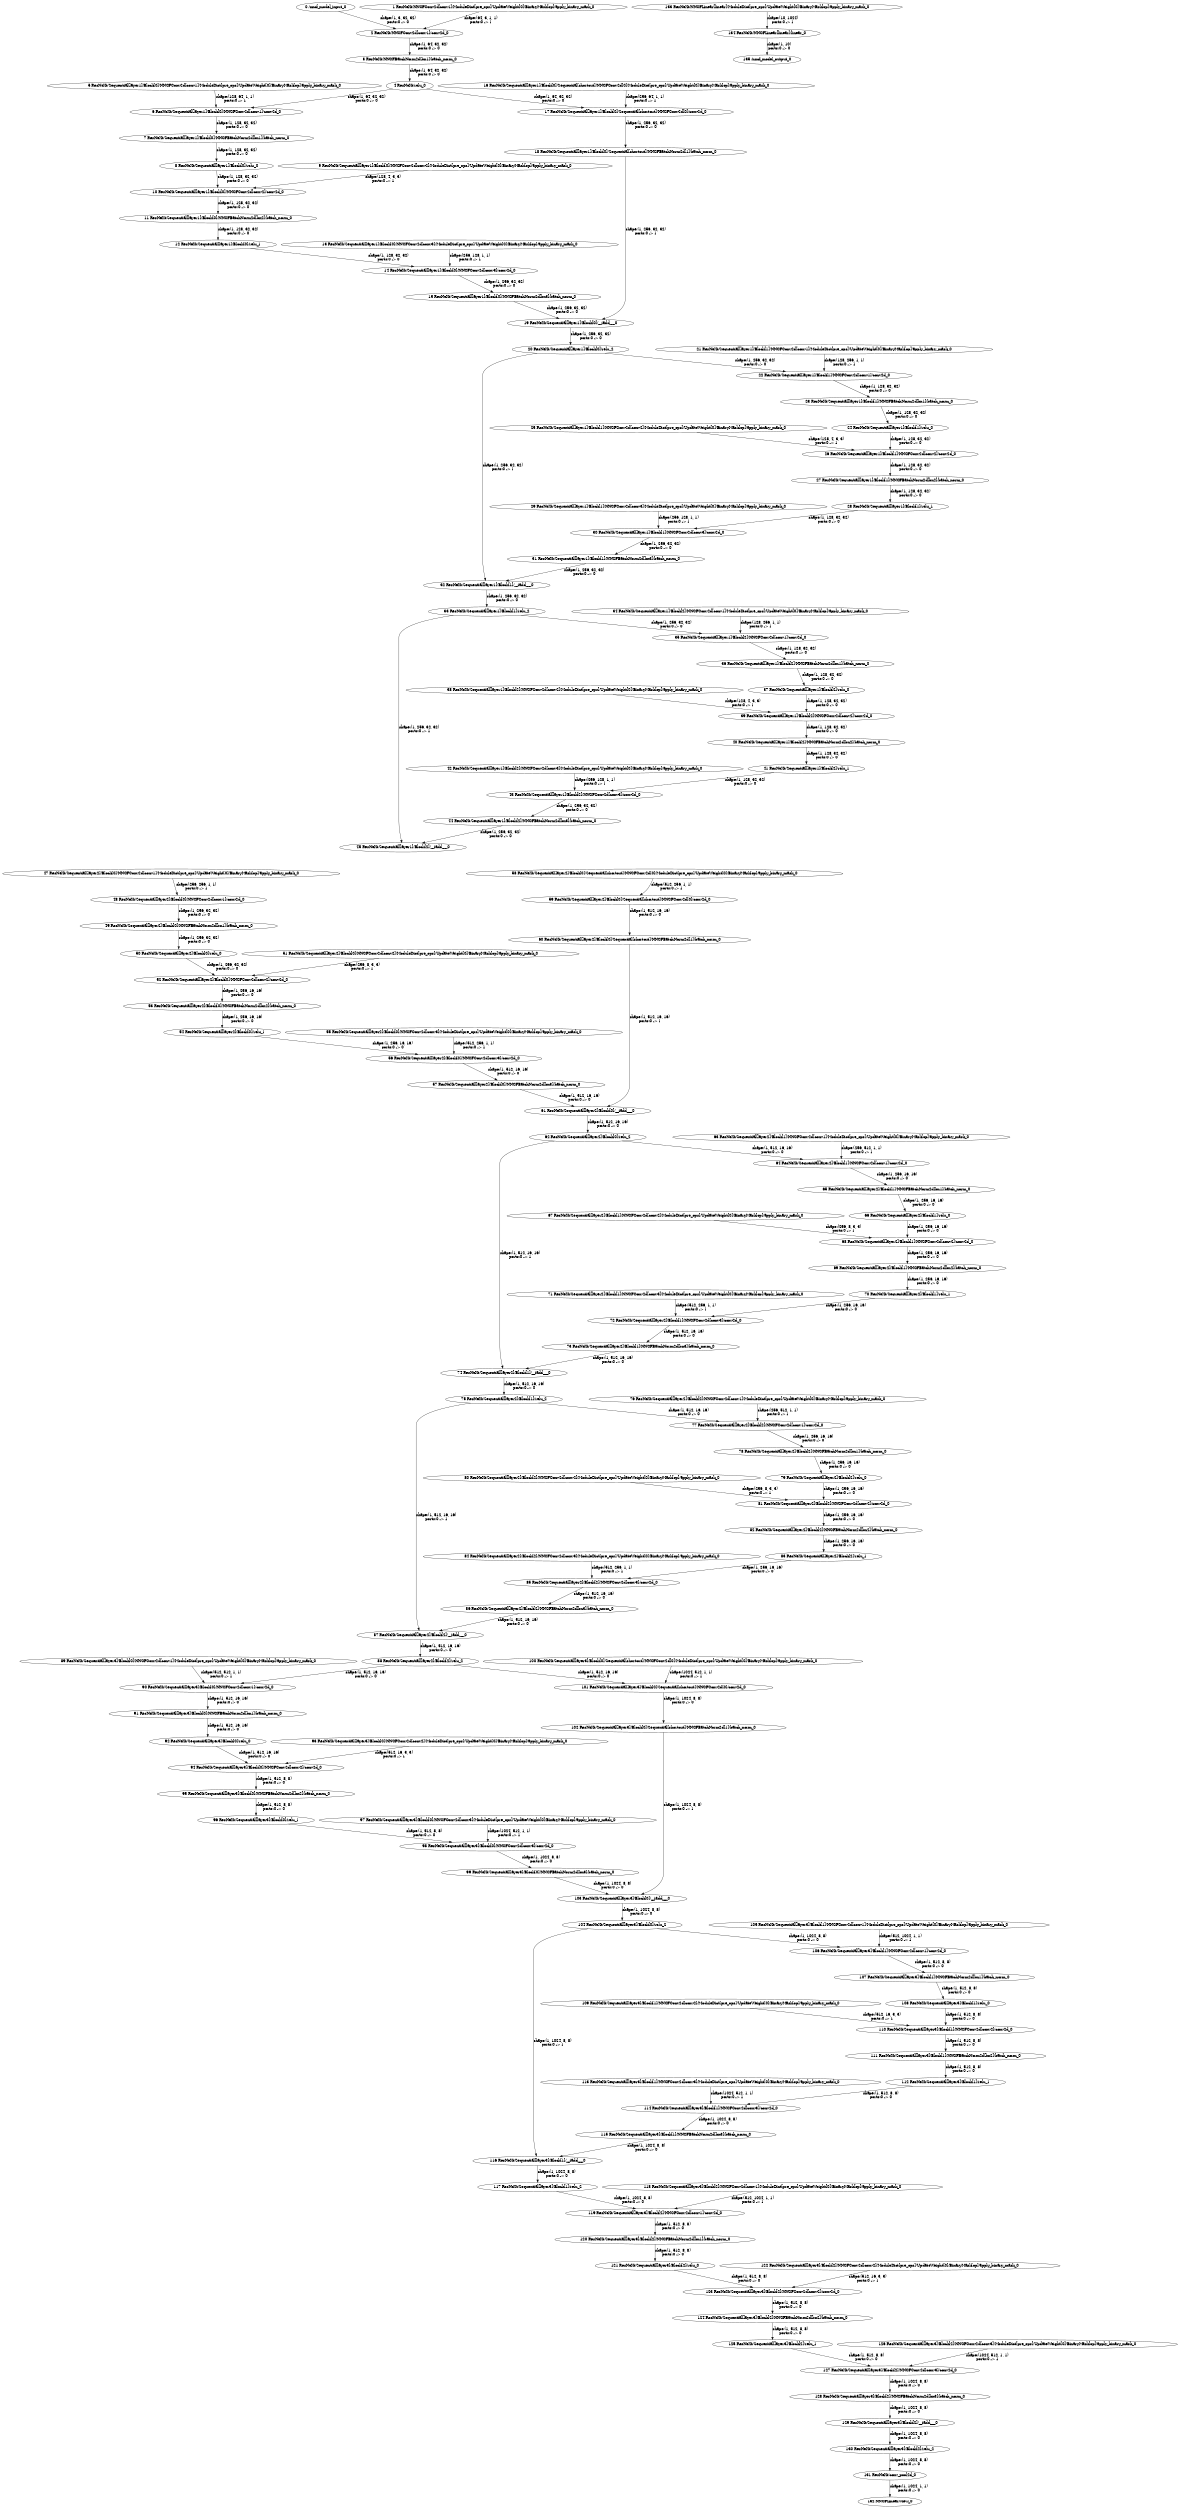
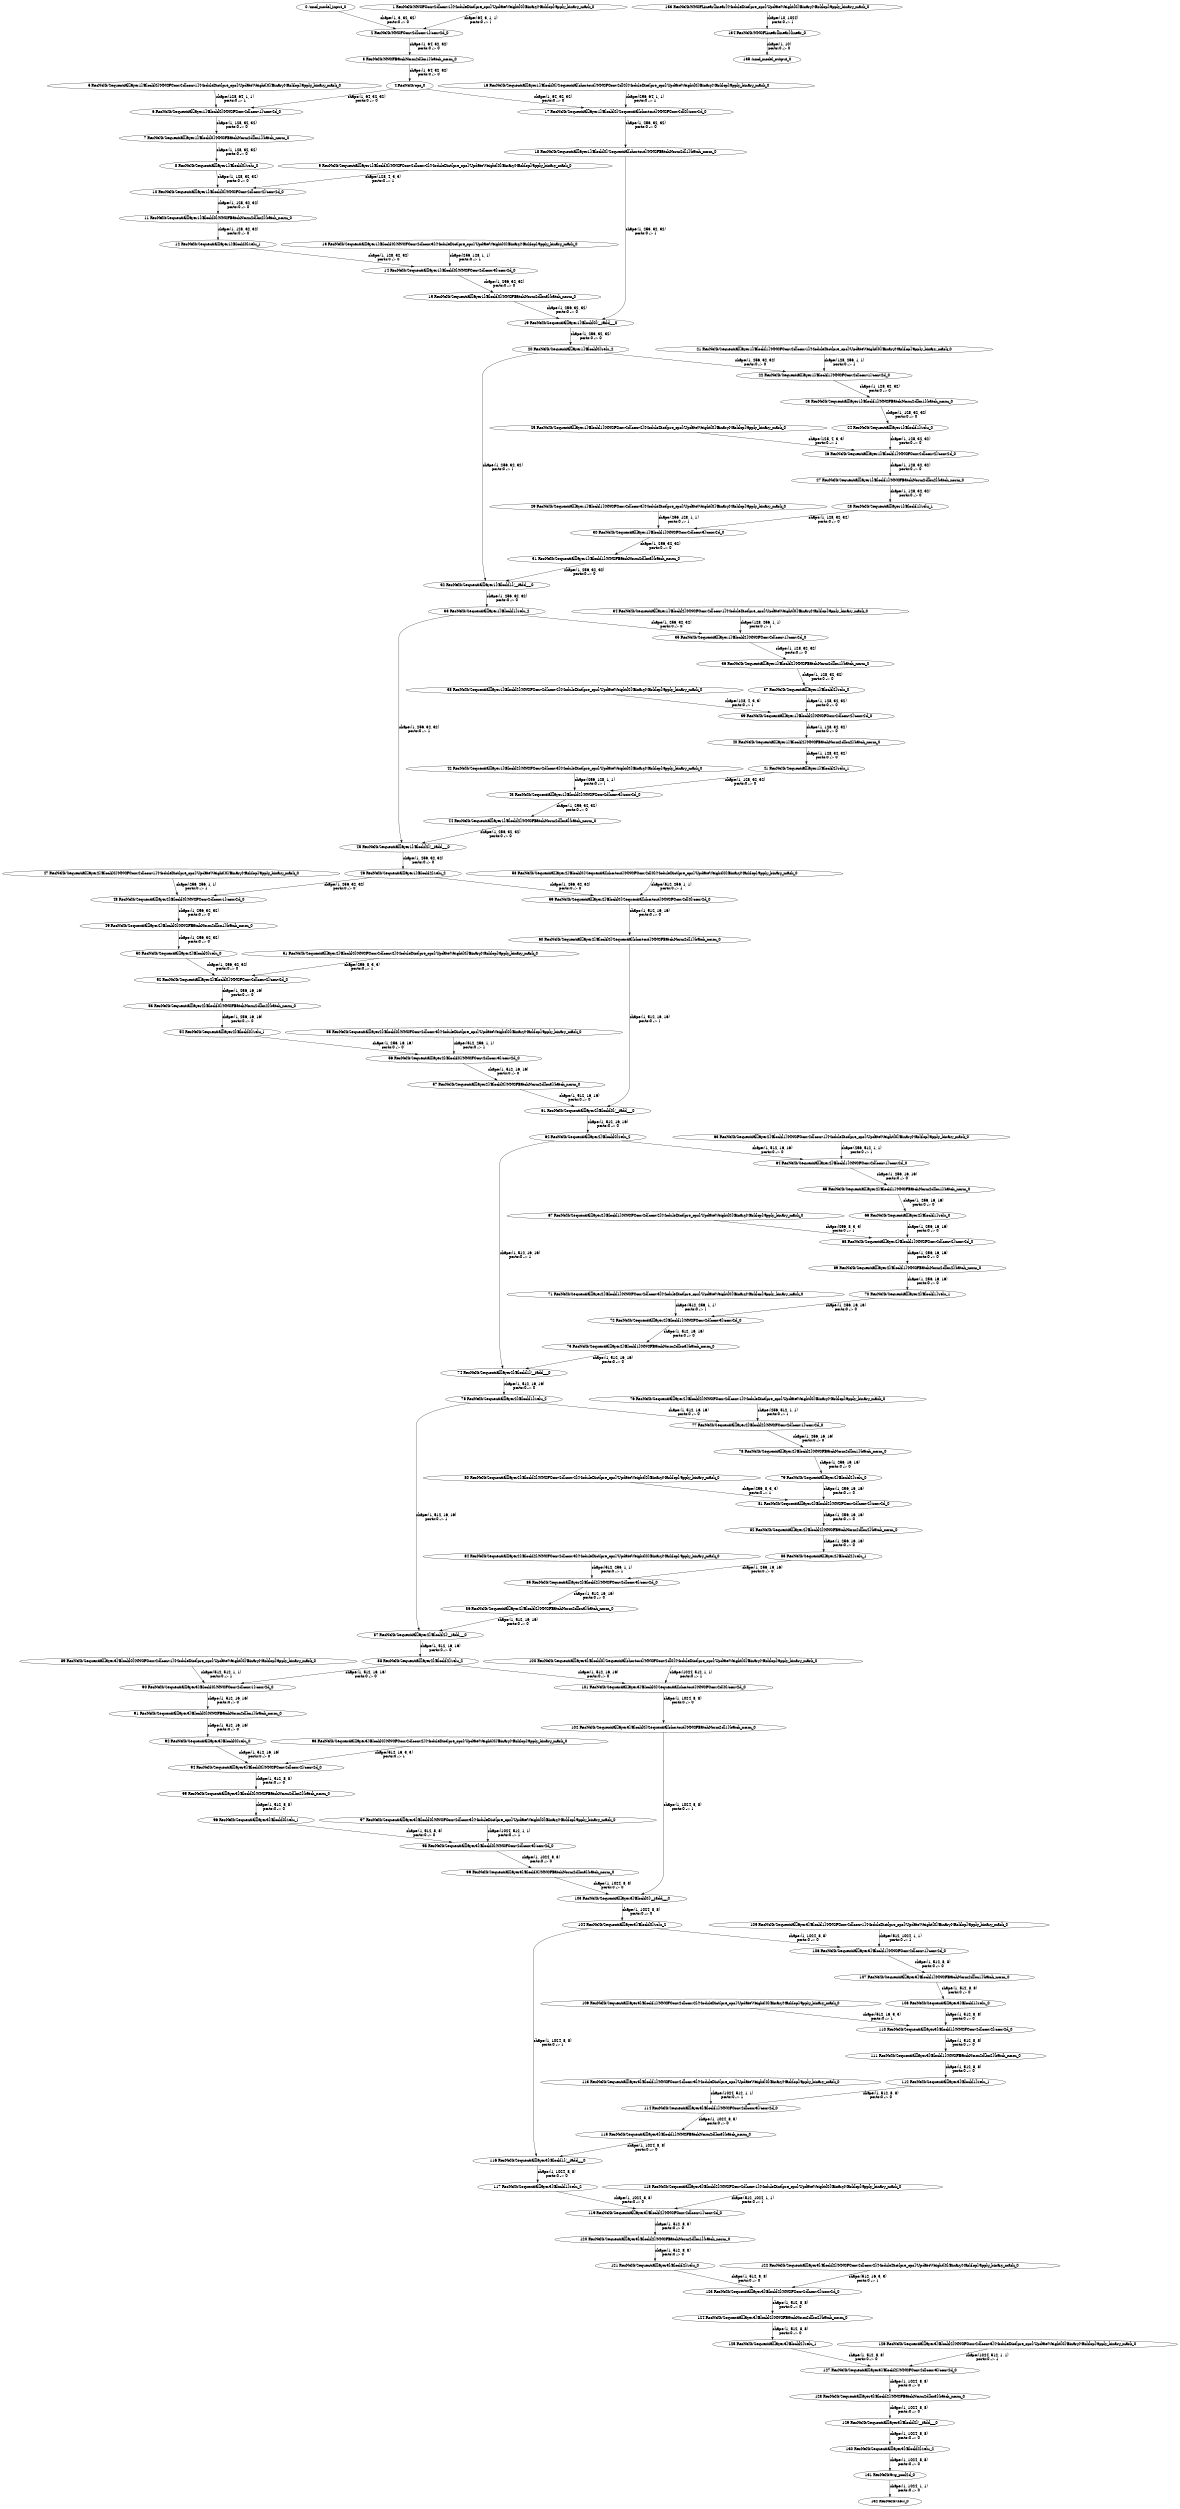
(410, 86) -> (410, 86)
none -> (403, 874)
(890, 2475) -> (890, 2475)
(890, 2502) -> (890, 2502)
